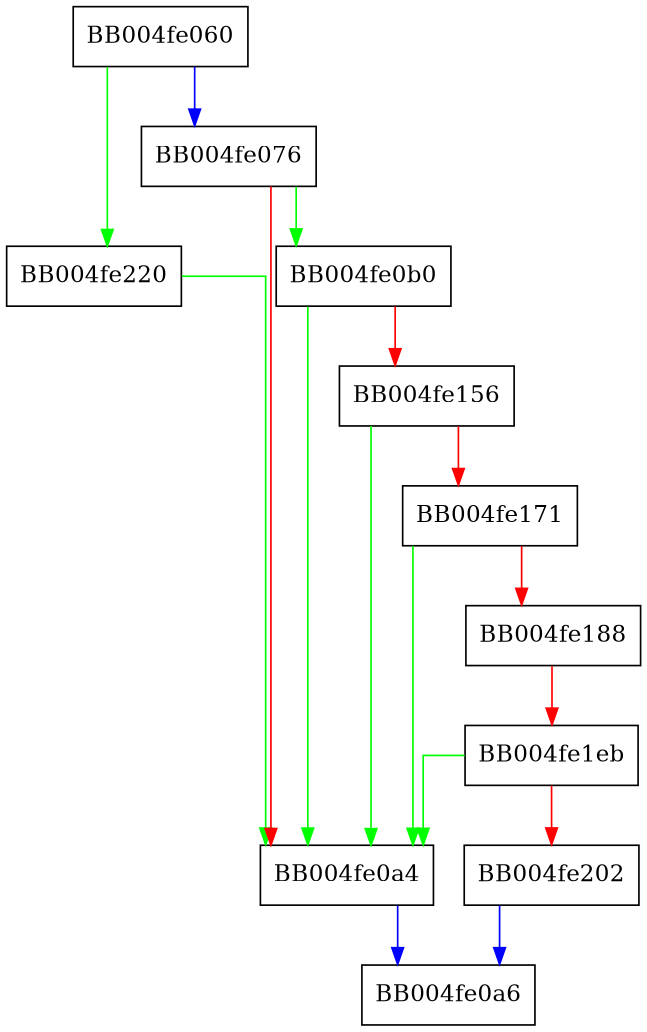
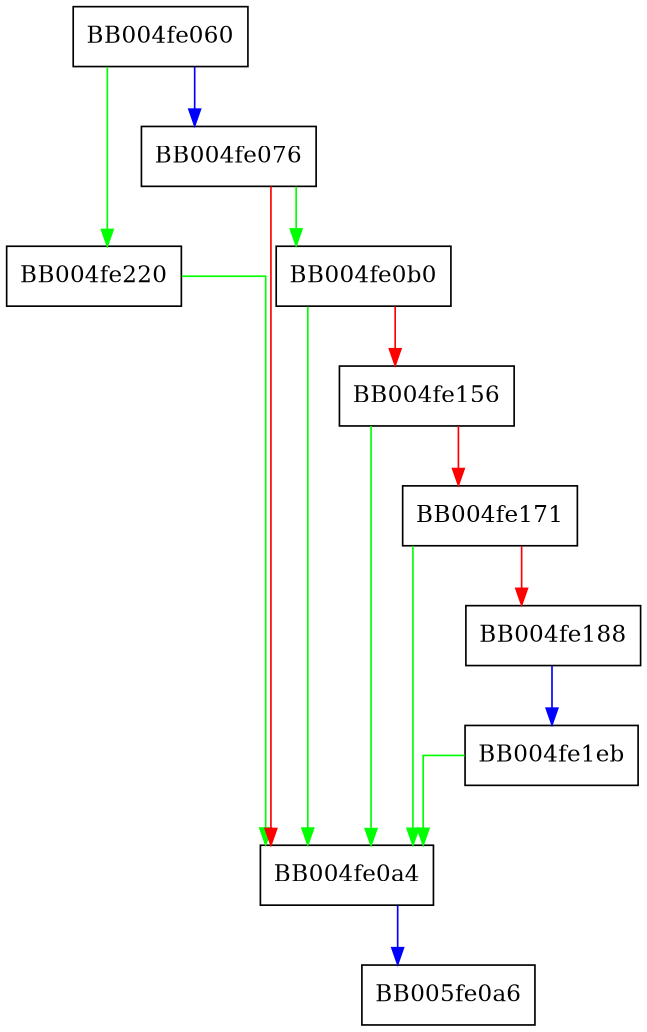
(552, 687) -> (552, 687)
(552, 875) -> none
(448, 995) -> (448, 995)
